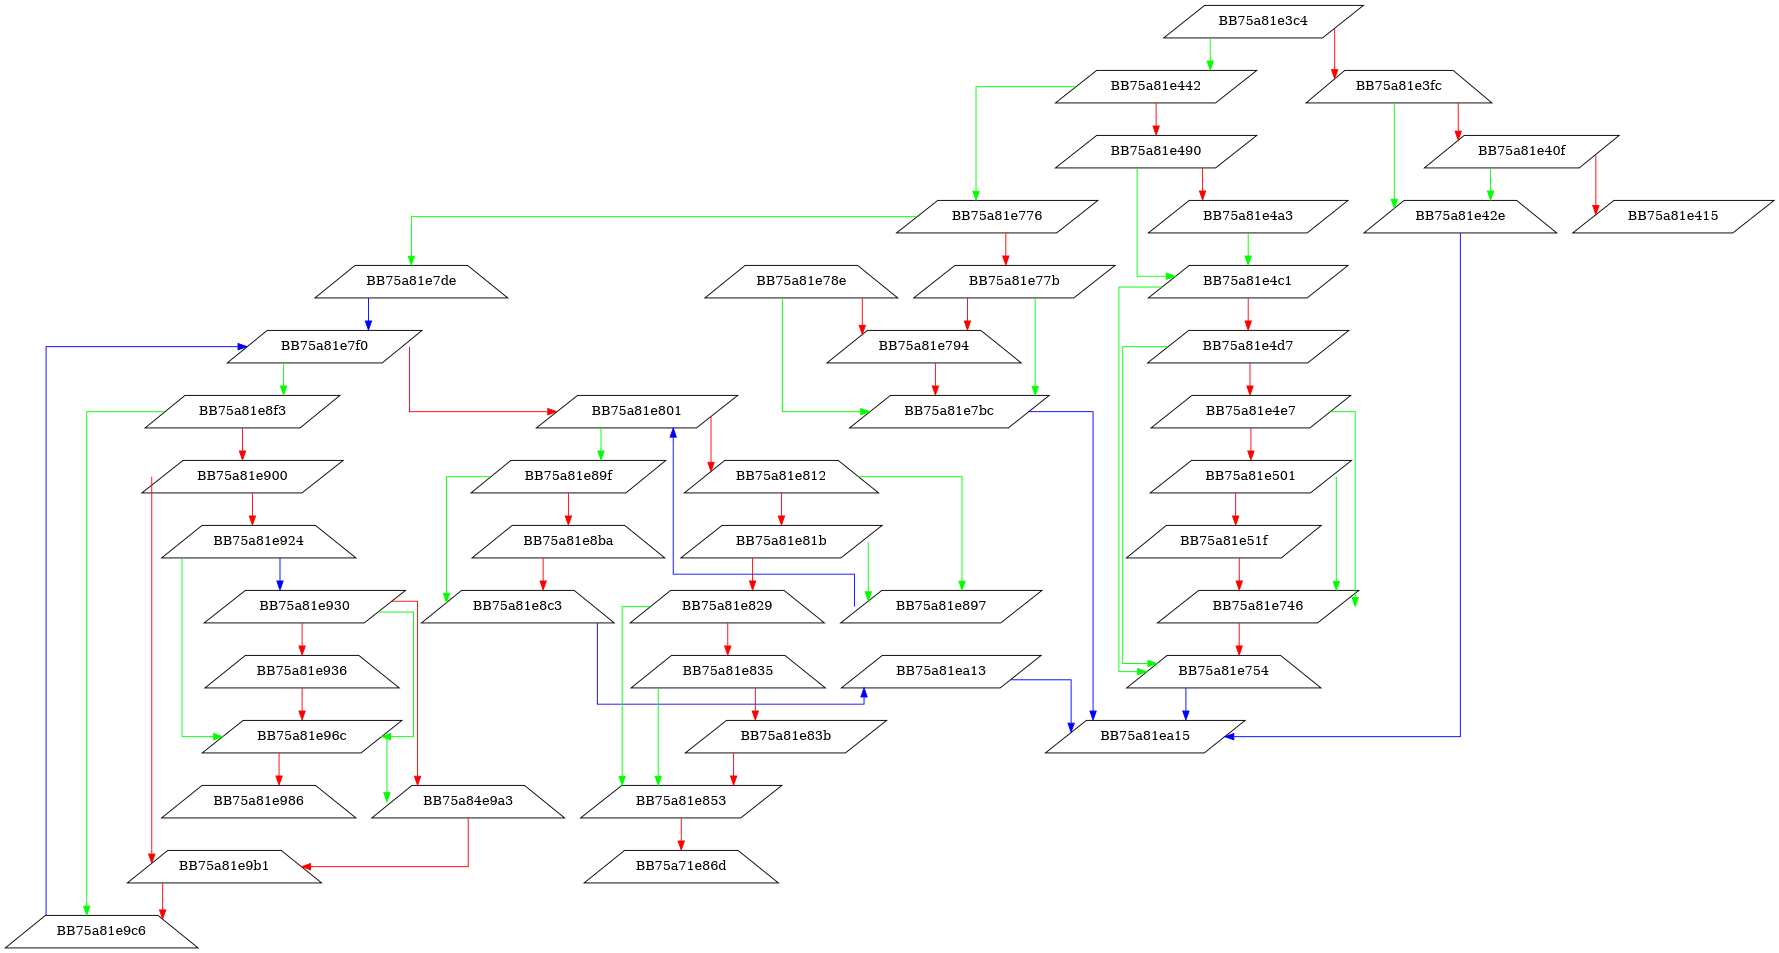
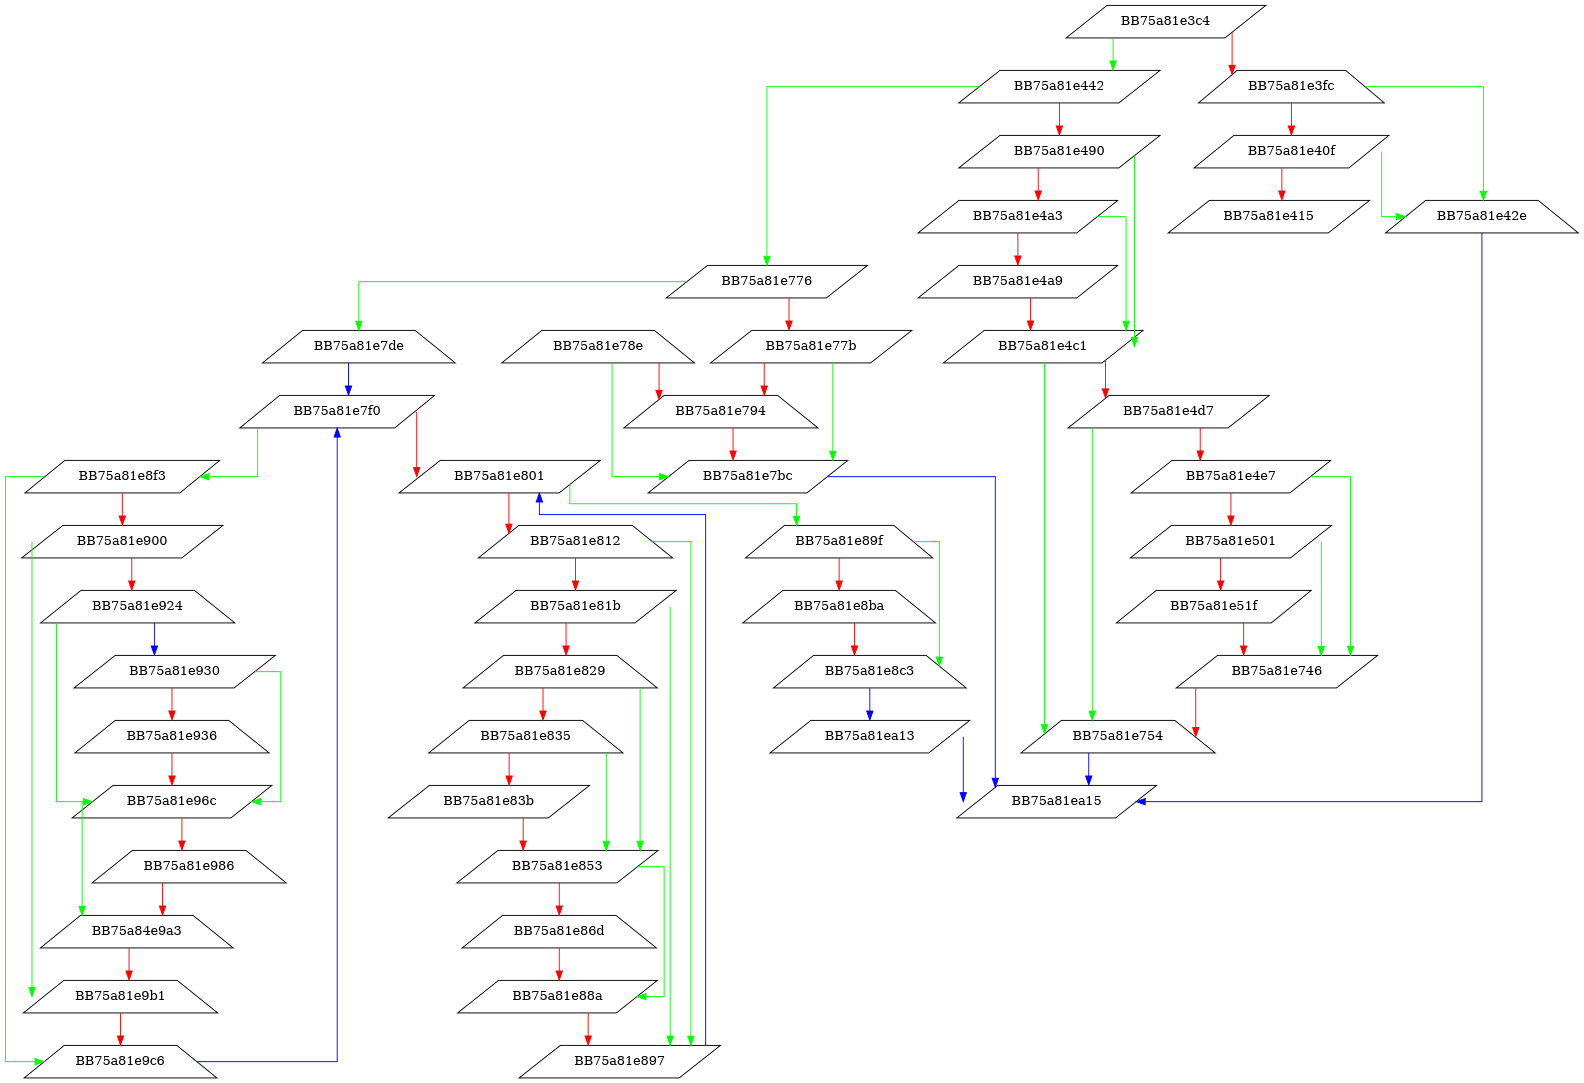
none -> (1018, 282)
(568, 477) -> (839, 542)
(152, 665) -> (32, 765)
(418, 676) -> (163, 895)
(681, 867) -> (559, 932)
none -> (557, 997)
